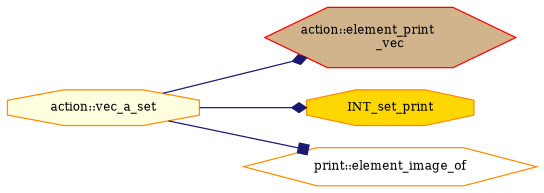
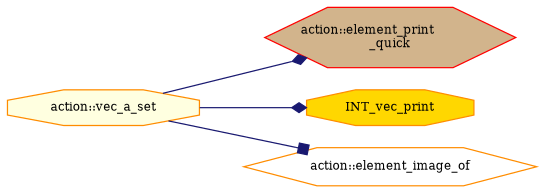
(390, 38) -> (390, 38)
(390, 108) -> (390, 108)
(390, 167) -> (390, 167)
